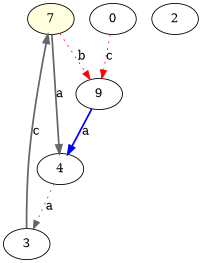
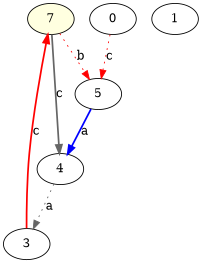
(175, 19) -> none
none -> (175, 19)
(60, 94) -> (60, 94)
(99, 94) -> (98, 94)
(31, 135) -> (31, 135)
